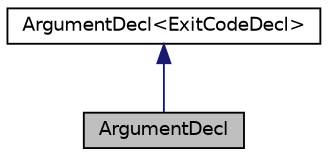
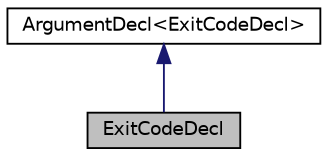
(164, 130) -> (164, 130)
